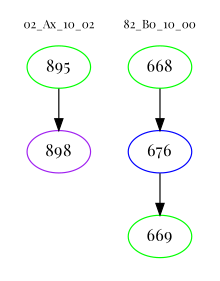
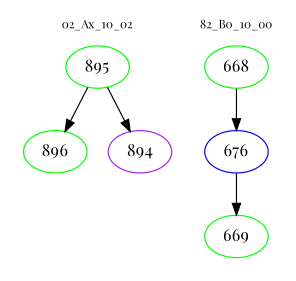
none -> (55, 152)
(59, 152) -> (140, 152)
